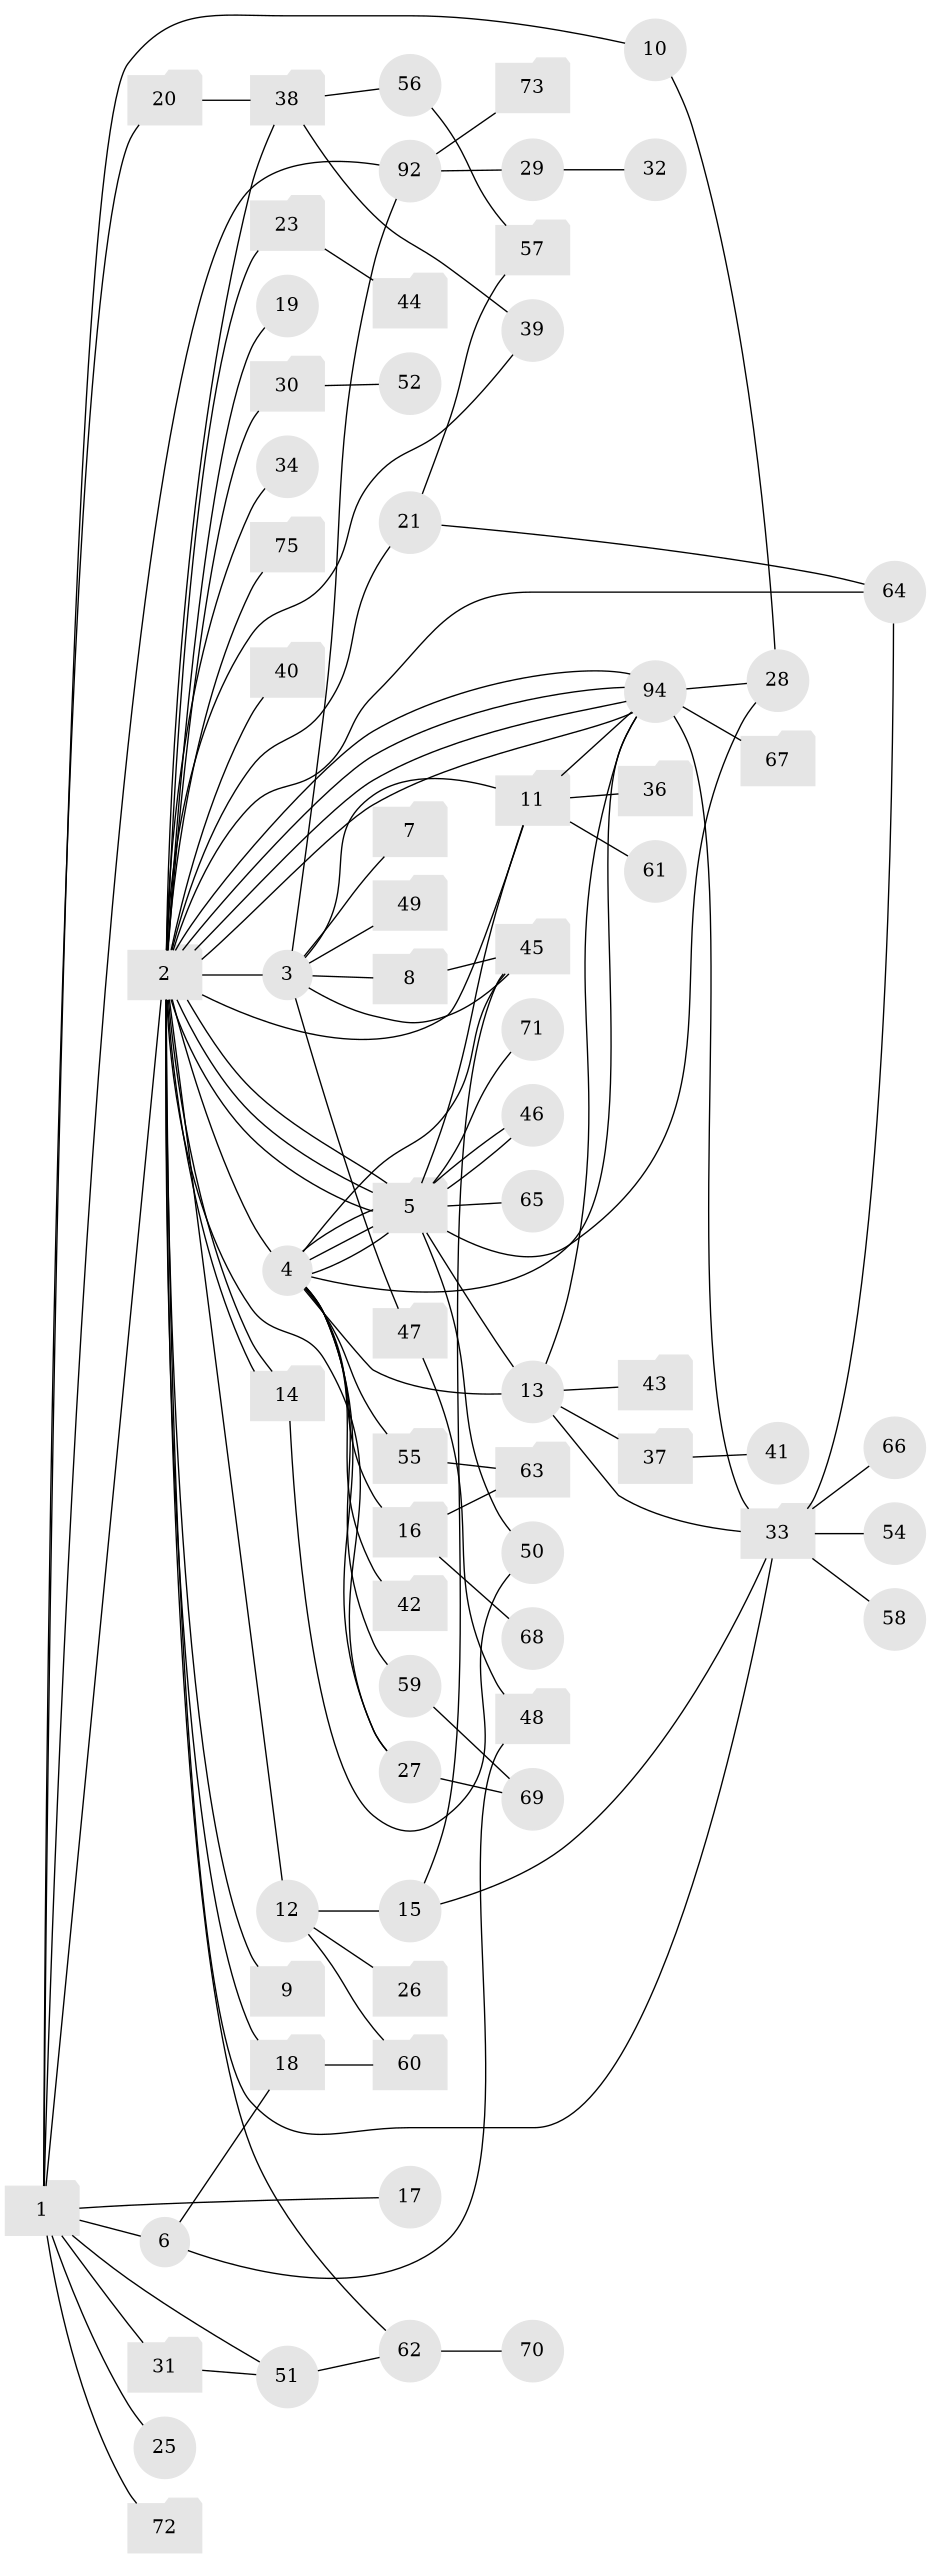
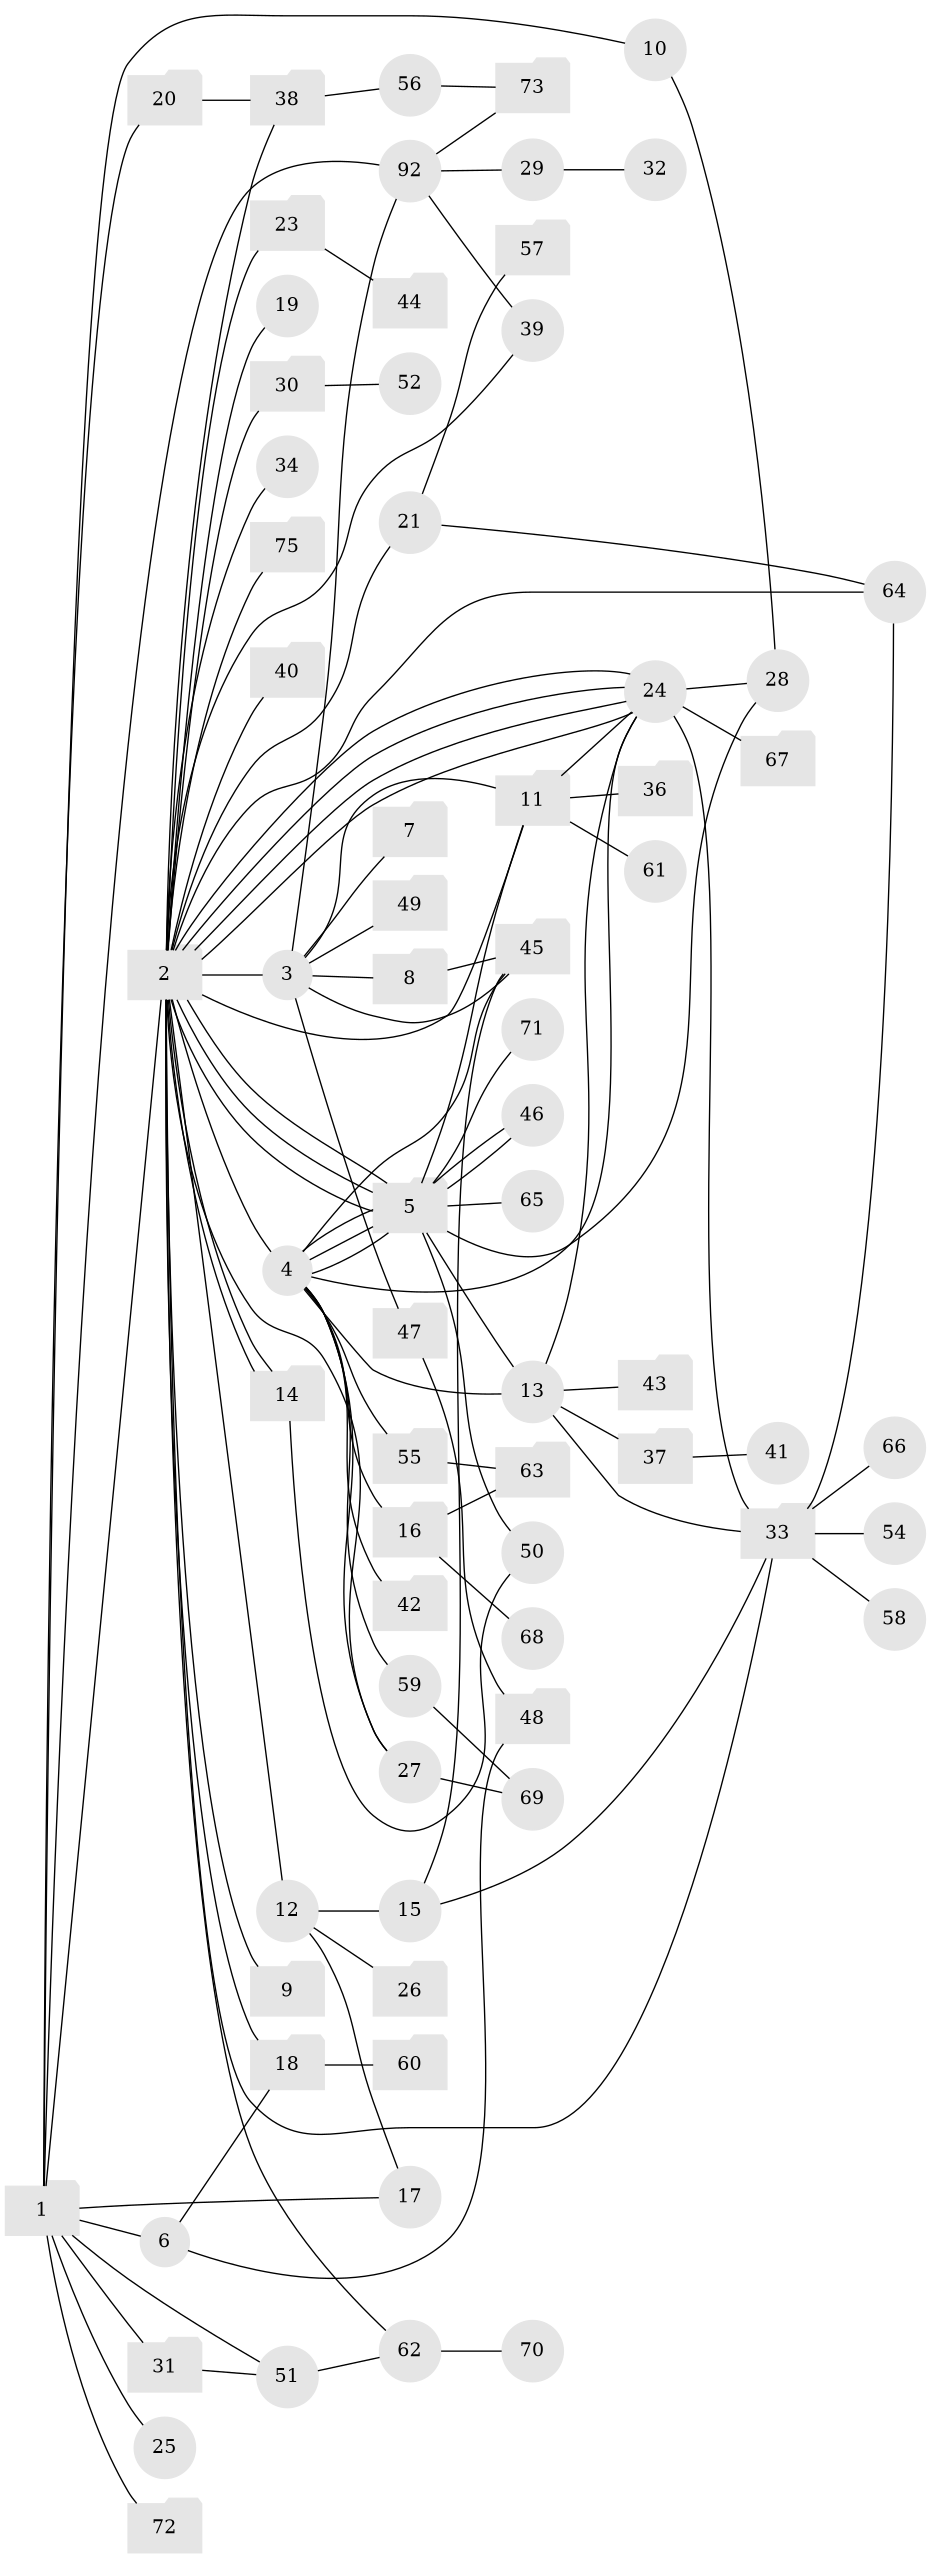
(466, 160) -> (468, 87)
(393, 232) -> (470, 252)
(655, 692) -> (655, 692)
(346, 1987) -> (358, 2049)
